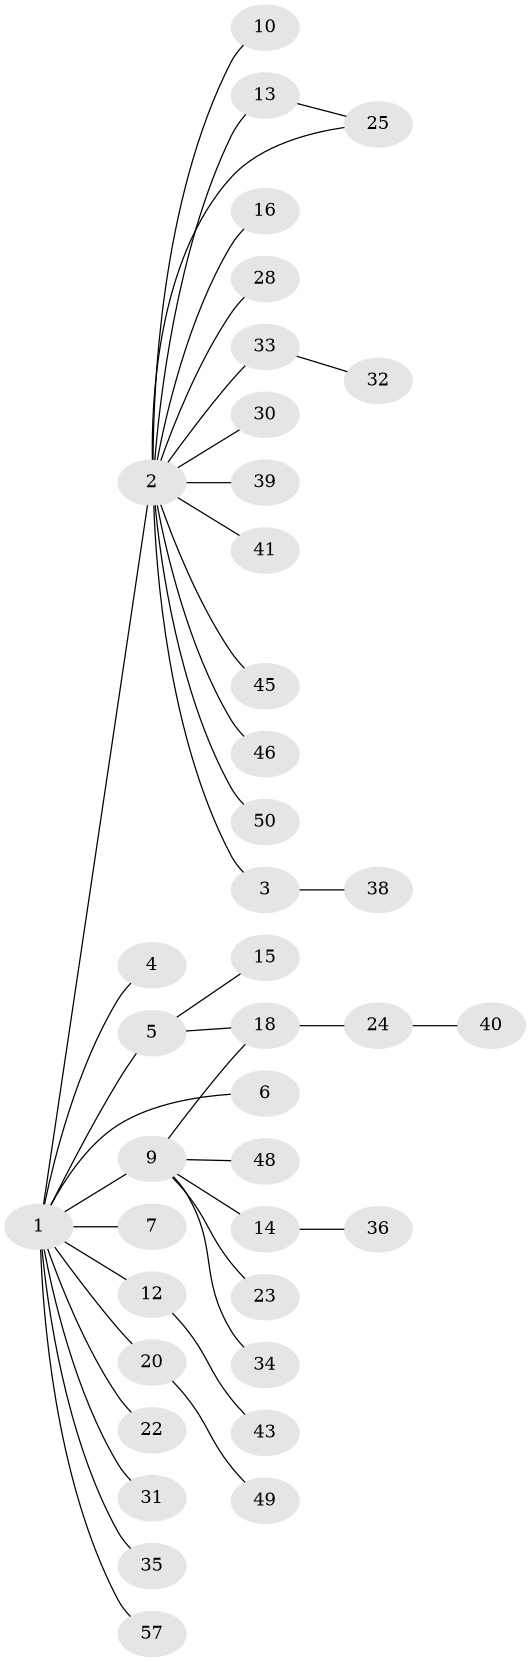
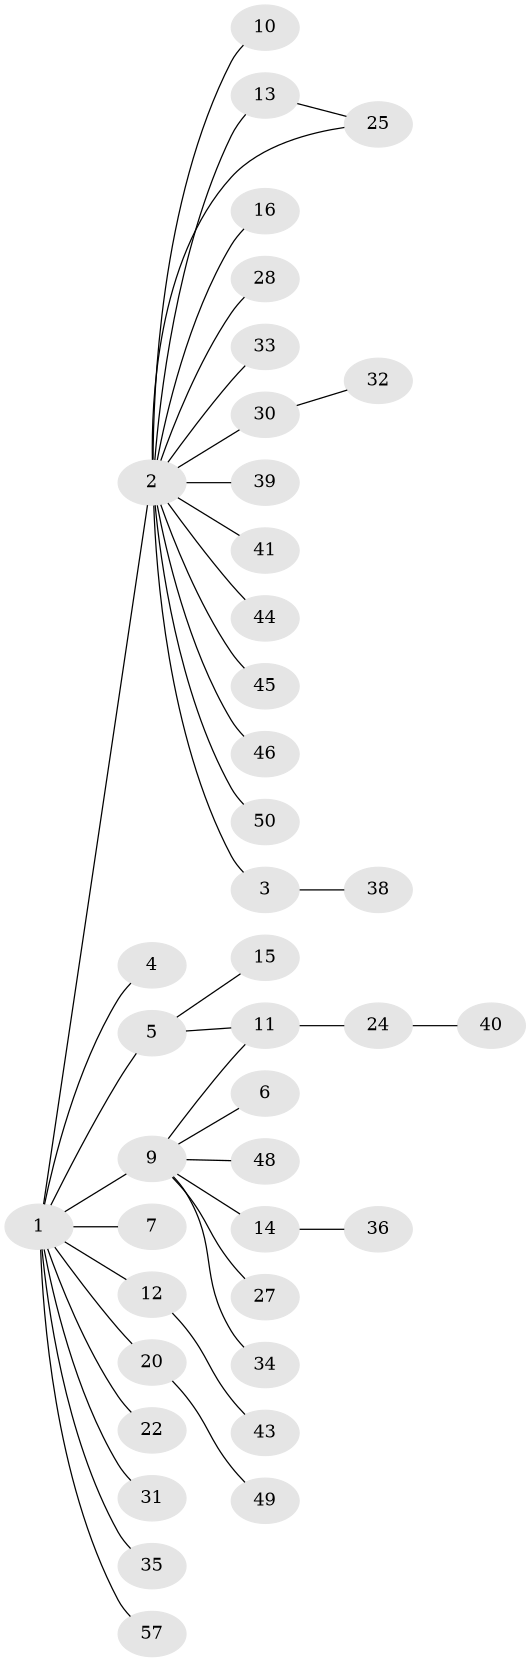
(322, 364) -> (322, 398)
none -> (265, 618)
(265, 1026) -> (265, 1026)
(123, 1122) -> (209, 1126)
(265, 1297) -> (265, 1297)
